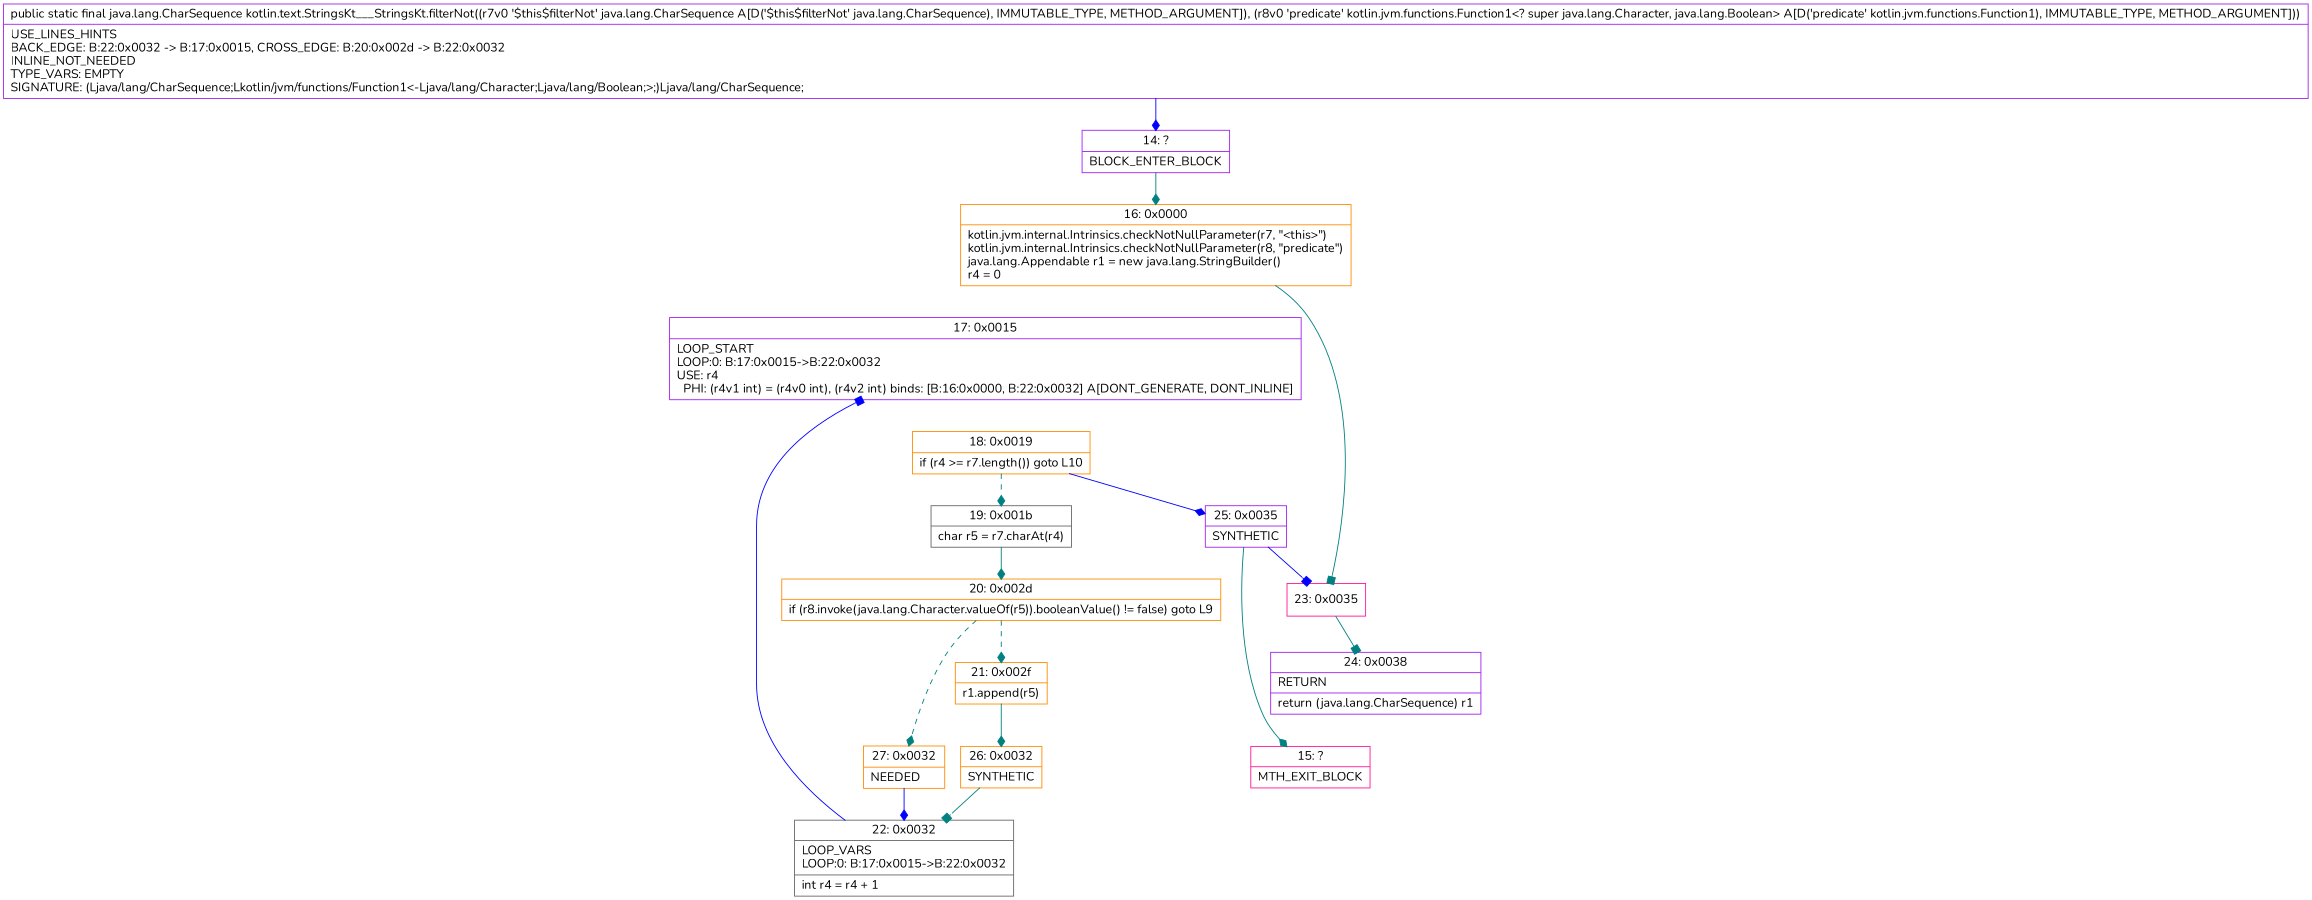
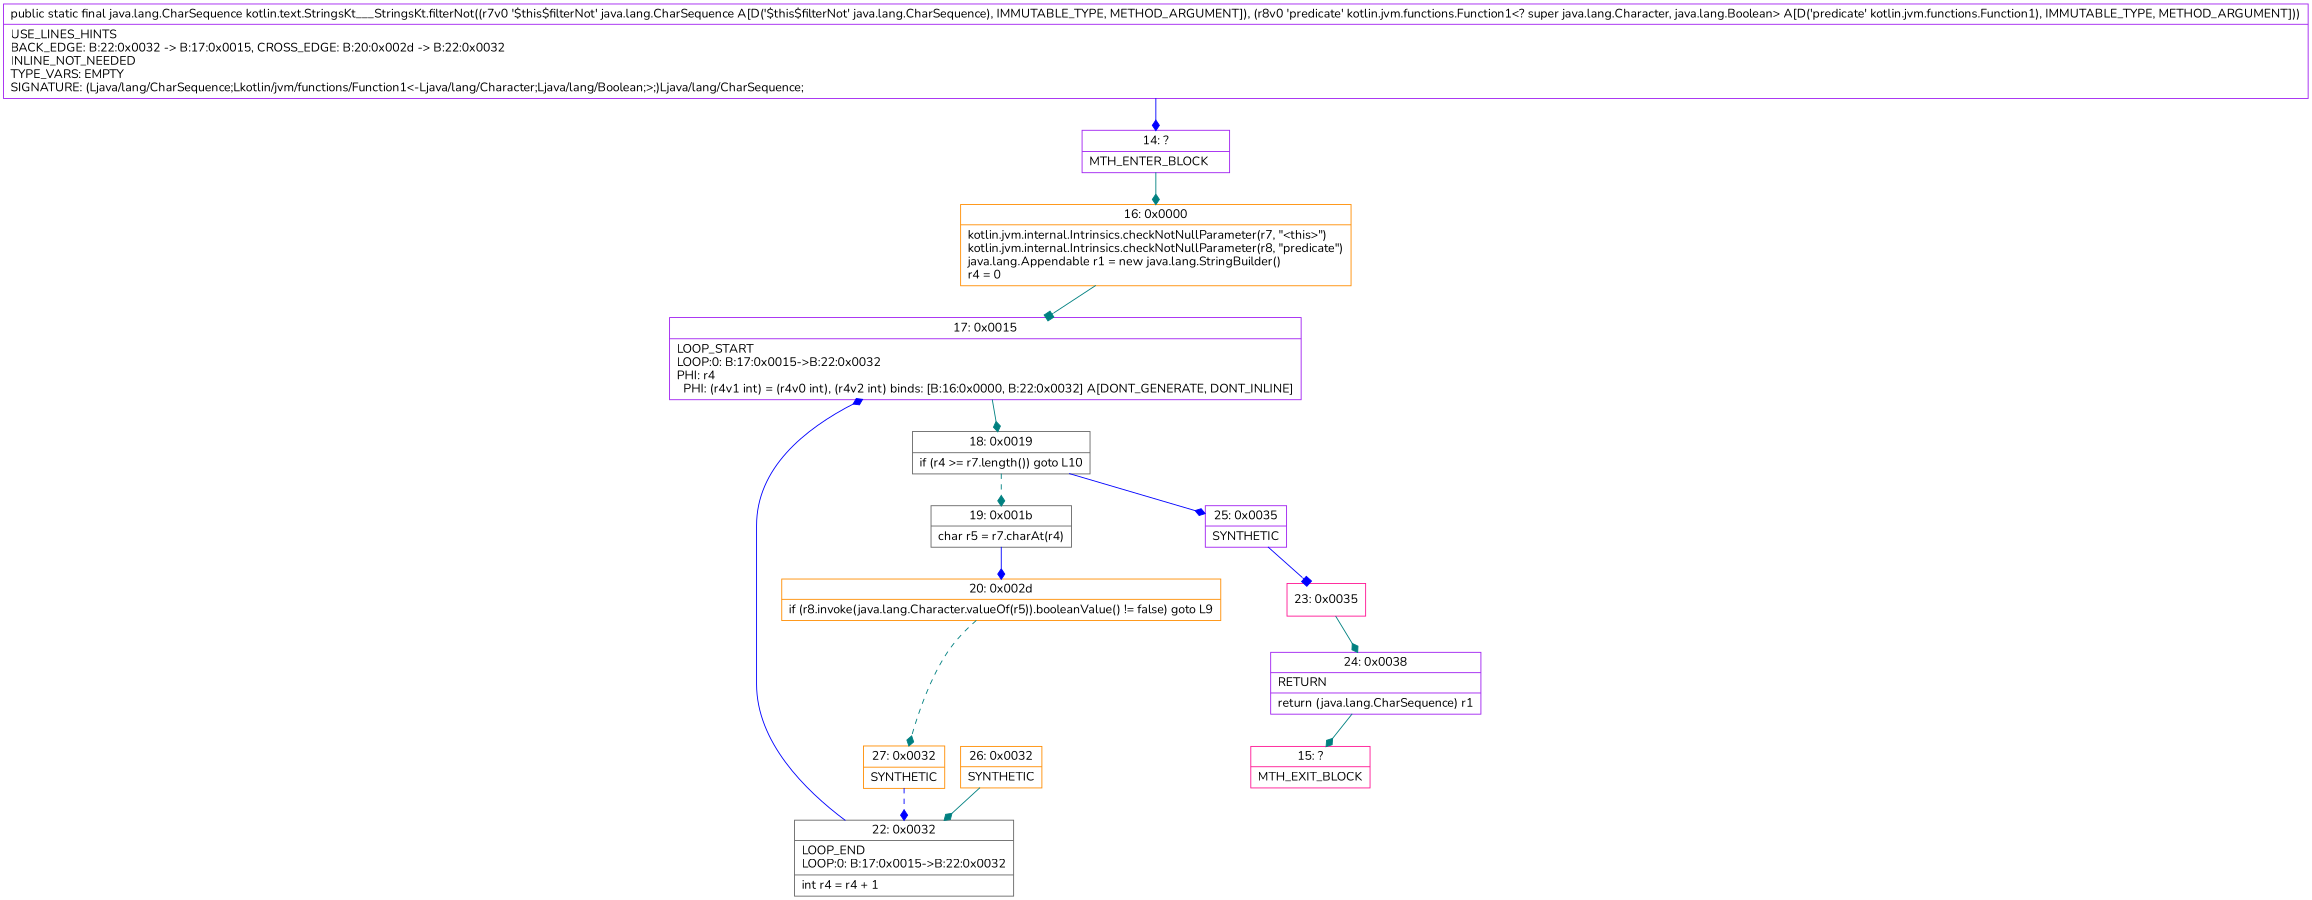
(1156, 162) -> (1149, 162)
(700, 375) -> (698, 375)
none -> (994, 410)
(1343, 420) -> (1075, 299)
(1001, 453) -> (1001, 453)
(1001, 558) -> (1001, 558)
(757, 606) -> (757, 606)
(1344, 630) -> (1344, 630)
(1245, 647) -> (1342, 726)
(1001, 683) -> none
(896, 777) -> (904, 777)
(904, 799) -> (904, 799)
(966, 800) -> (966, 800)
(837, 851) -> (834, 851)
